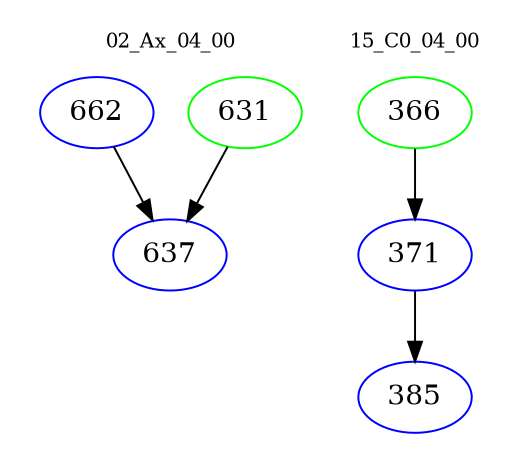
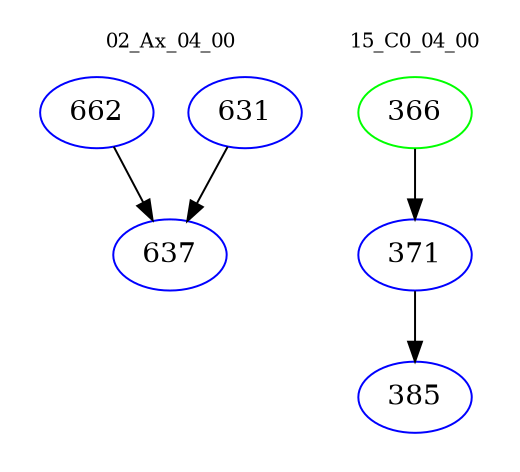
(245, 113) -> (245, 113)
